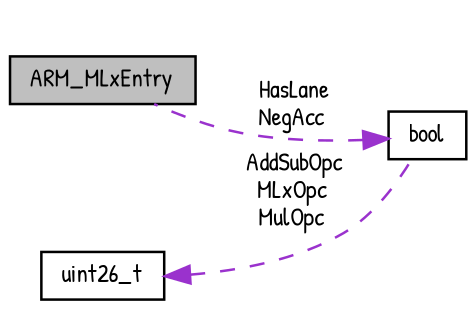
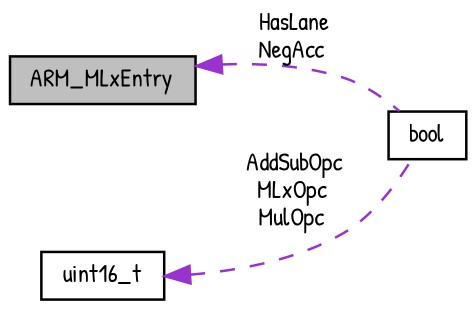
(256, 136) -> (316, 71)
(103, 276) -> (103, 276)
